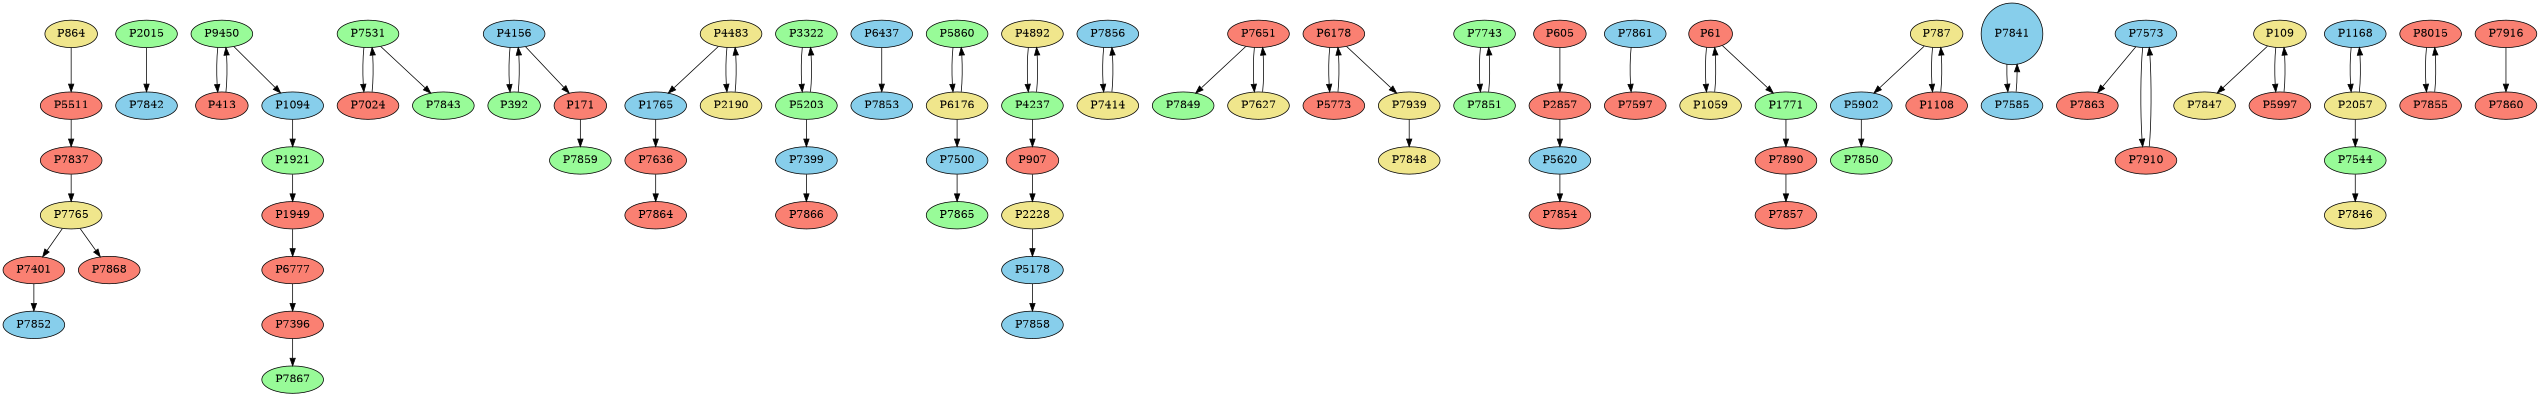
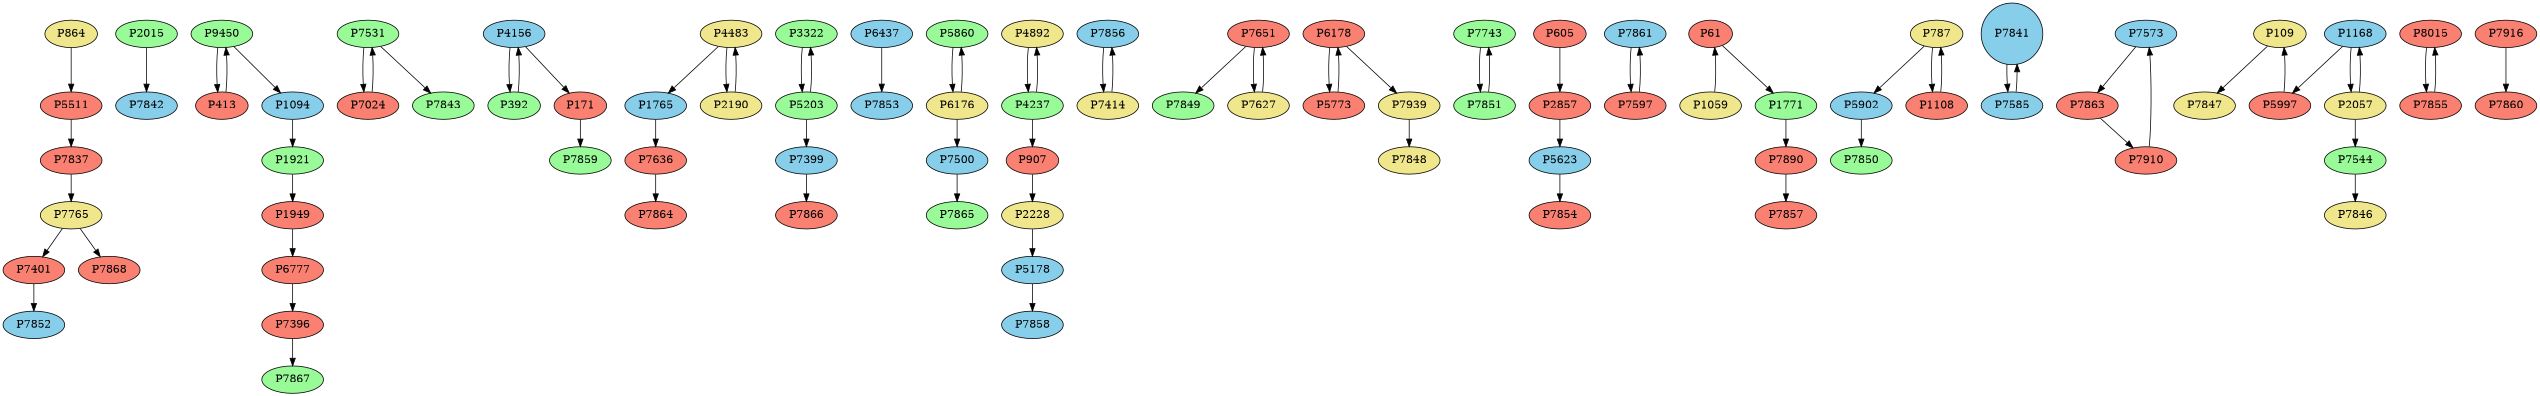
(1705, 66) -> none
(2275, 66) -> (2320, 67)
none -> (1640, 74)
(2141, 93) -> (2114, 130)
(1560, 160) -> (1560, 160)
